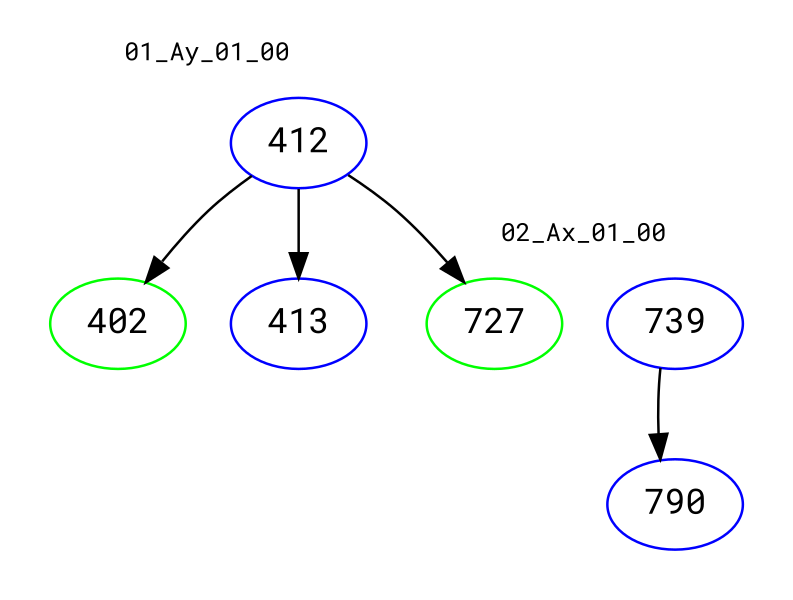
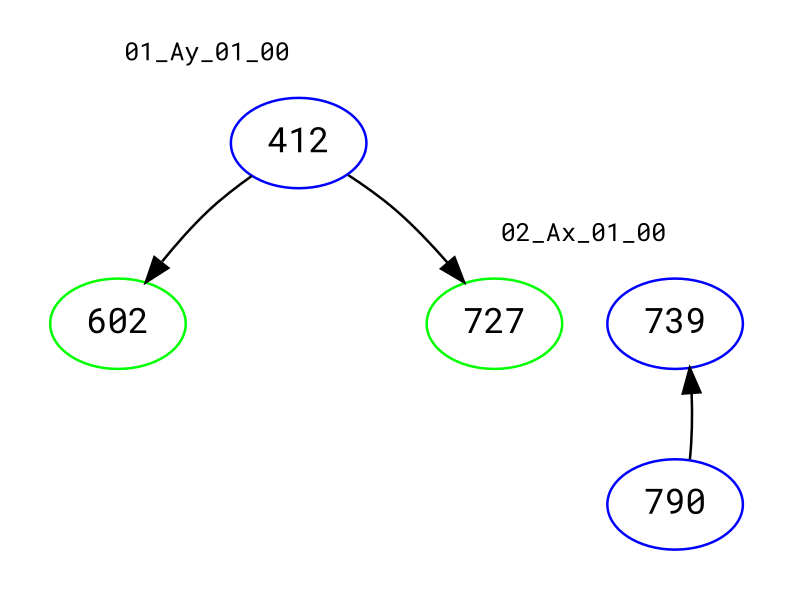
(118, 324) -> (118, 324)
(299, 324) -> none
(658, 401) -> (692, 427)
